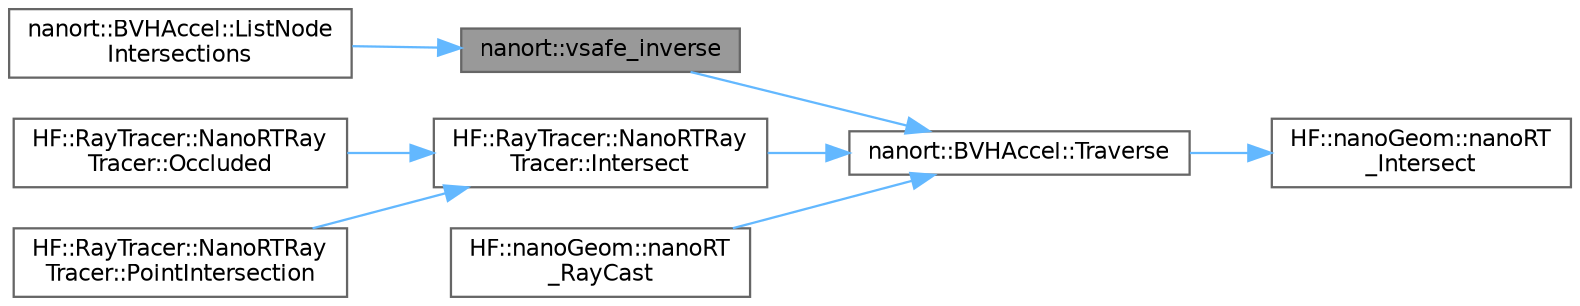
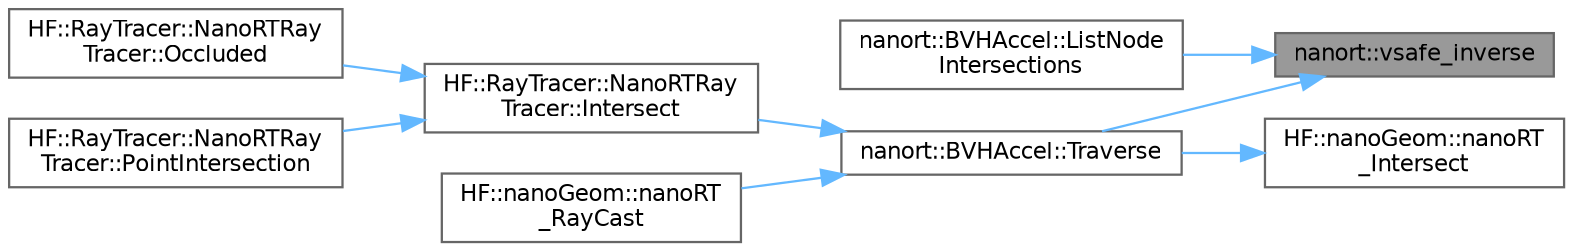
(799, 99) -> (1202, 107)
